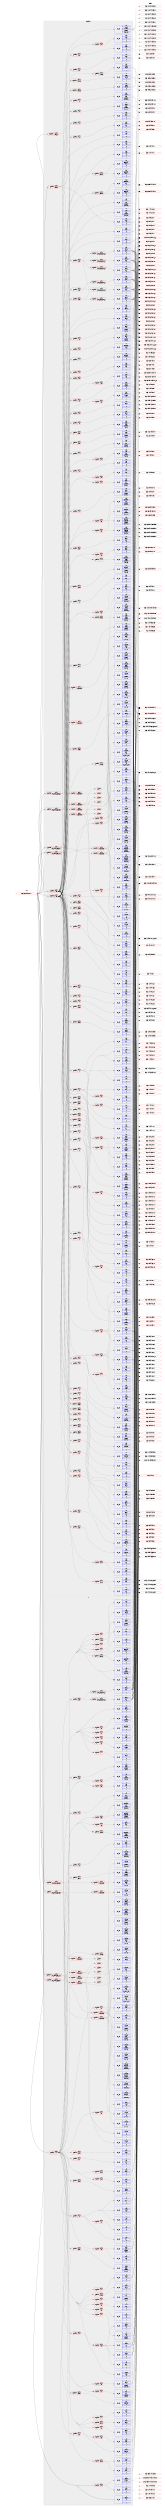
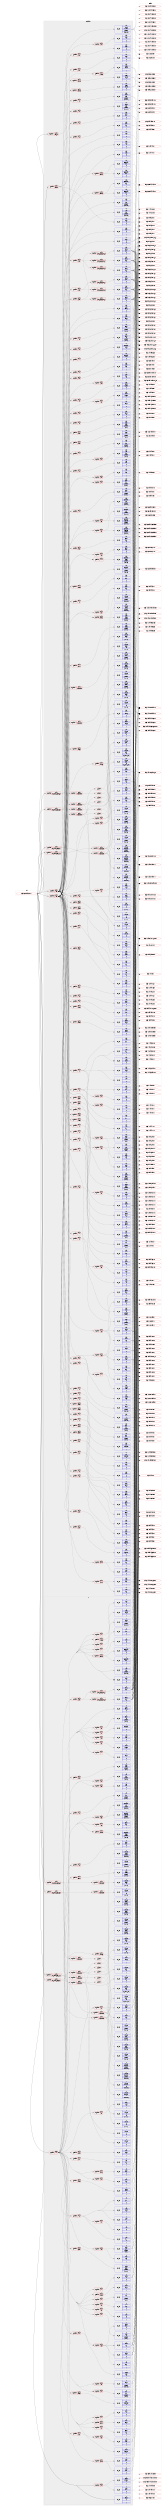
none -> (150, 1028)
(150, 1051) -> (150, 1051)
